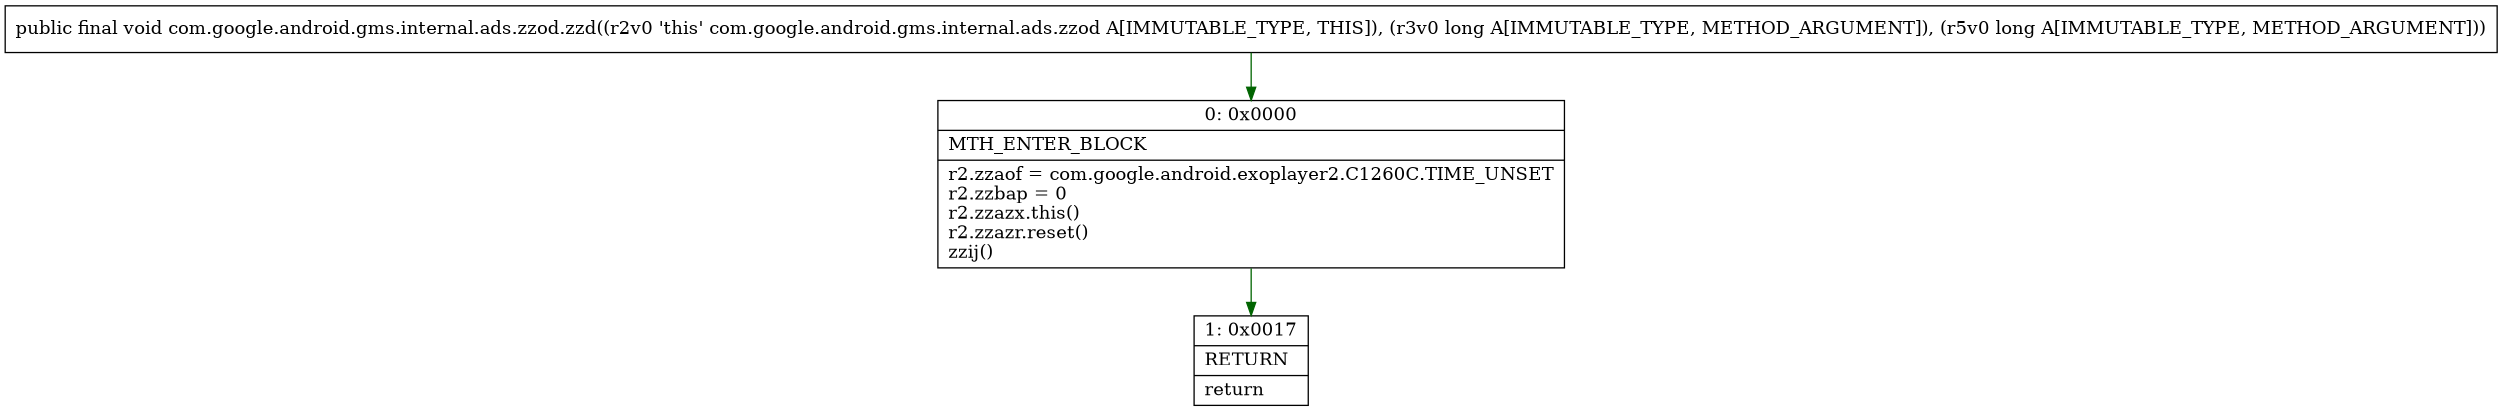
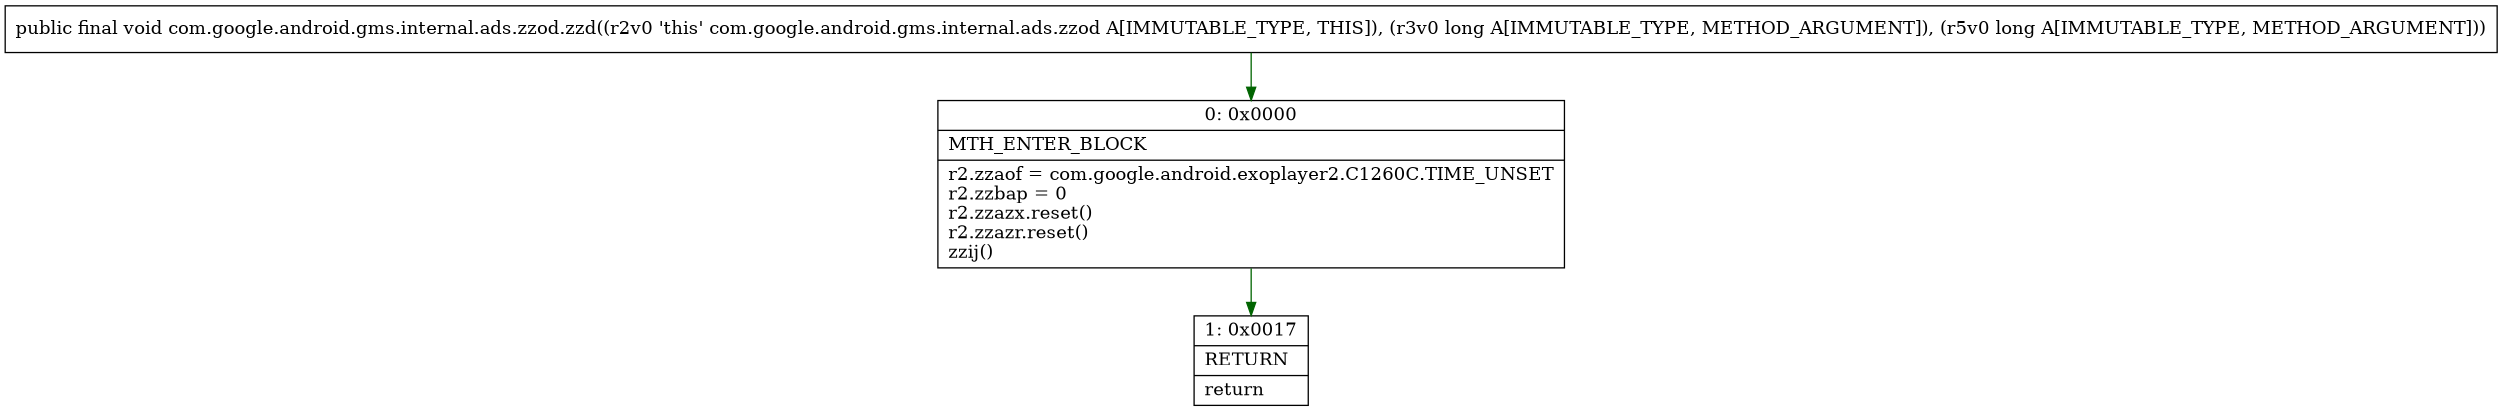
(1014, 213) -> (1021, 213)
